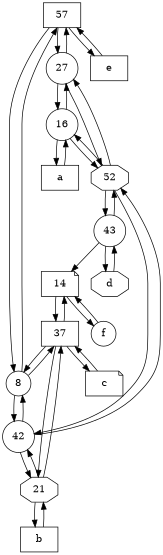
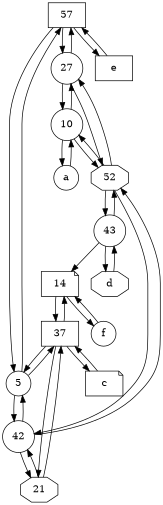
(62, 125) -> (67, 125)
(60, 178) -> (66, 178)
(19, 384) -> (19, 384)
(39, 539) -> none
